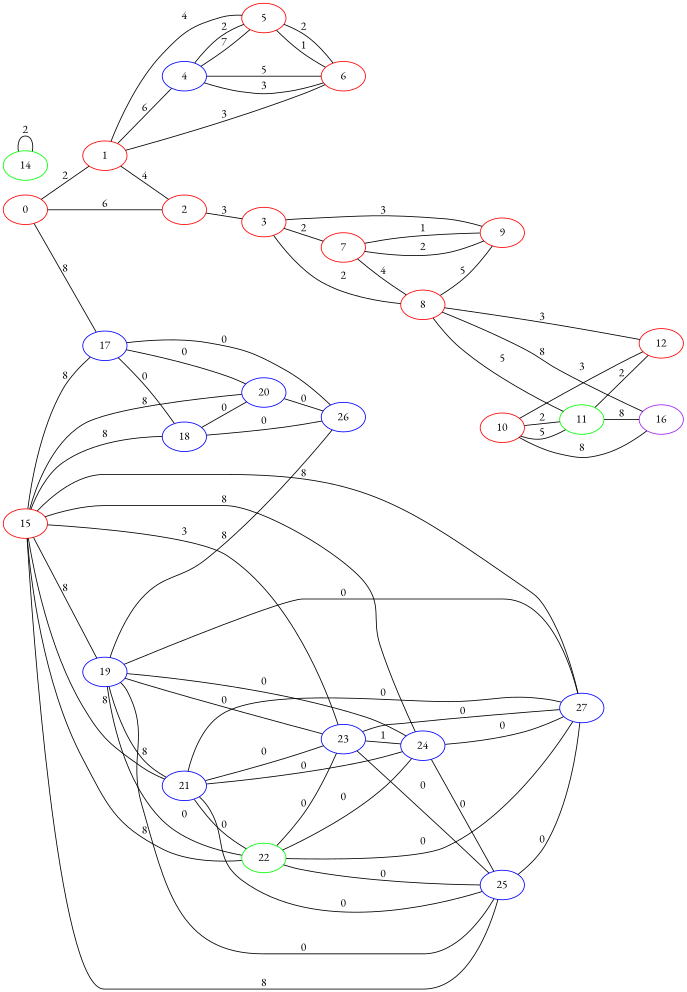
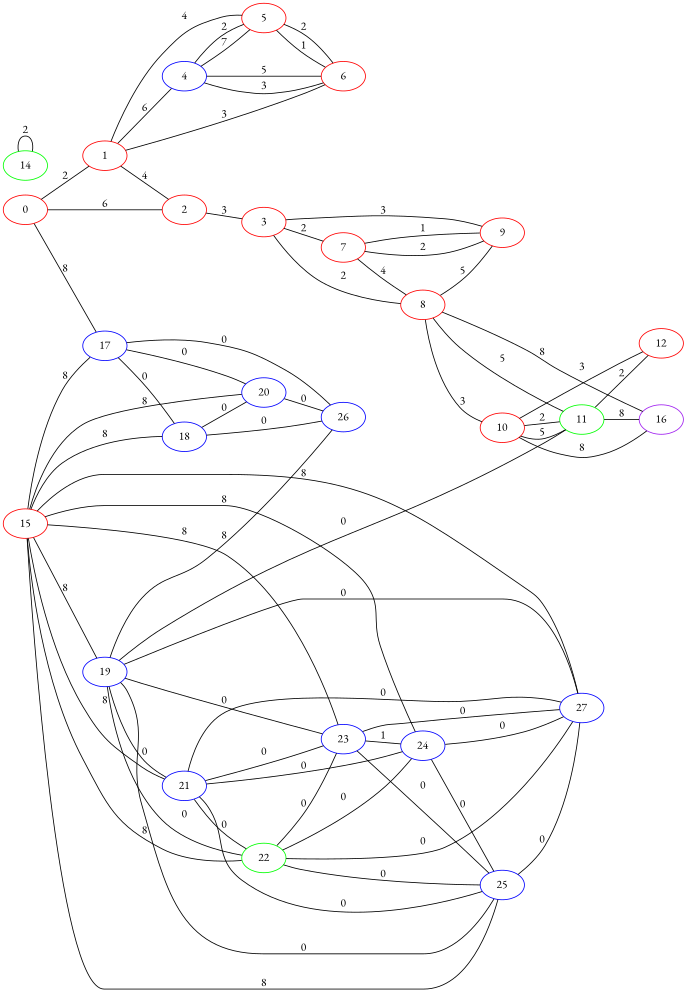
(542, 322) -> (442, 378)
(184, 531) -> (184, 531)
(269, 693) -> (339, 538)
(145, 752) -> (145, 752)
